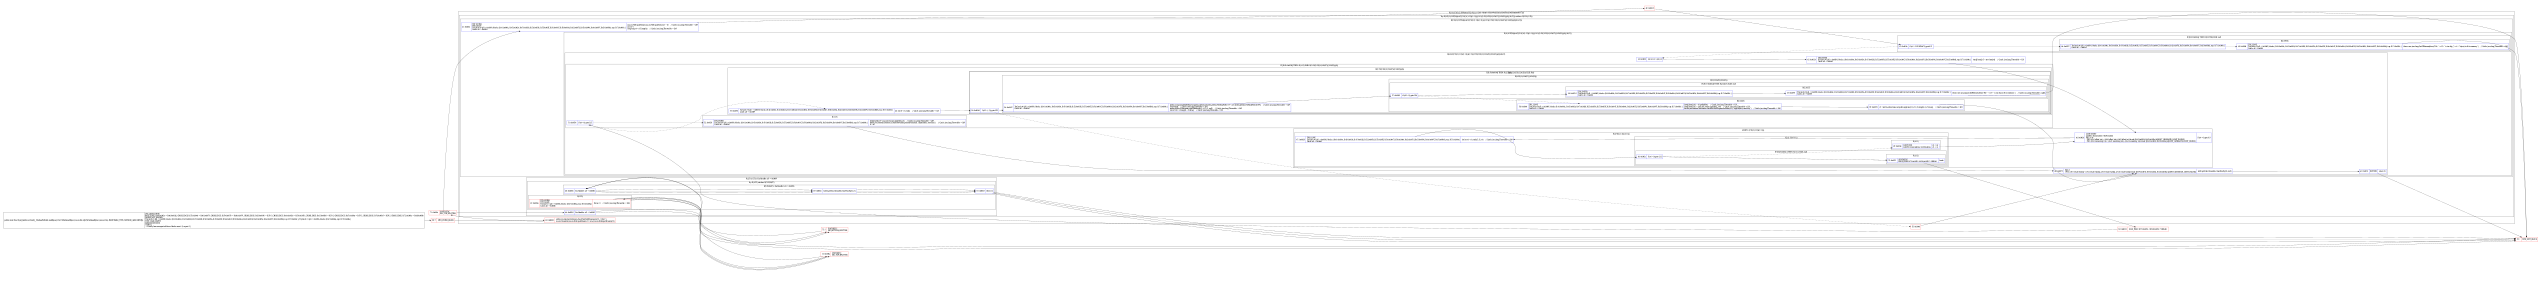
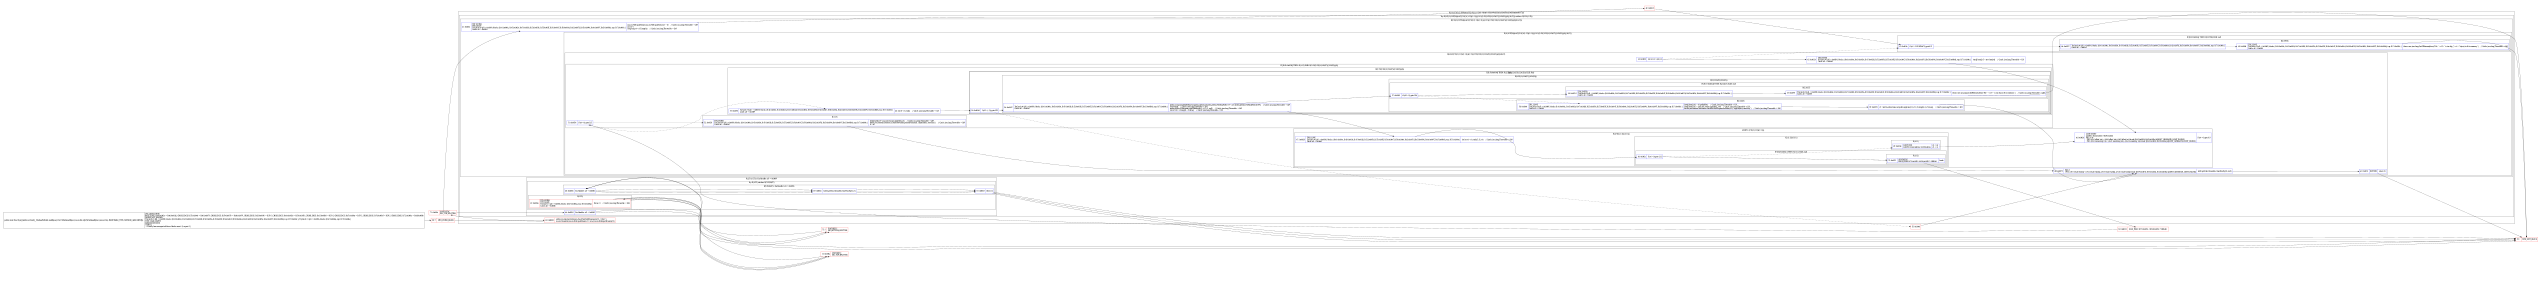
(1781, 51) -> (1780, 54)
(1795, 139) -> (1341, 122)
